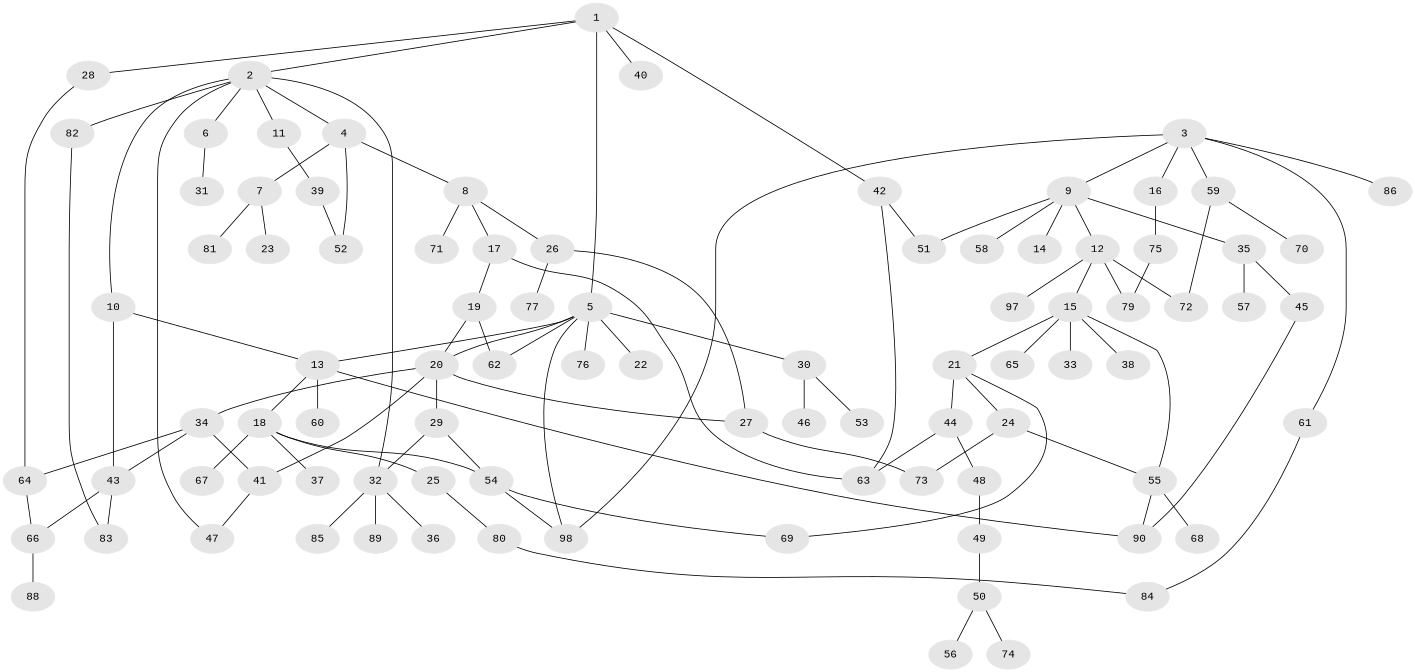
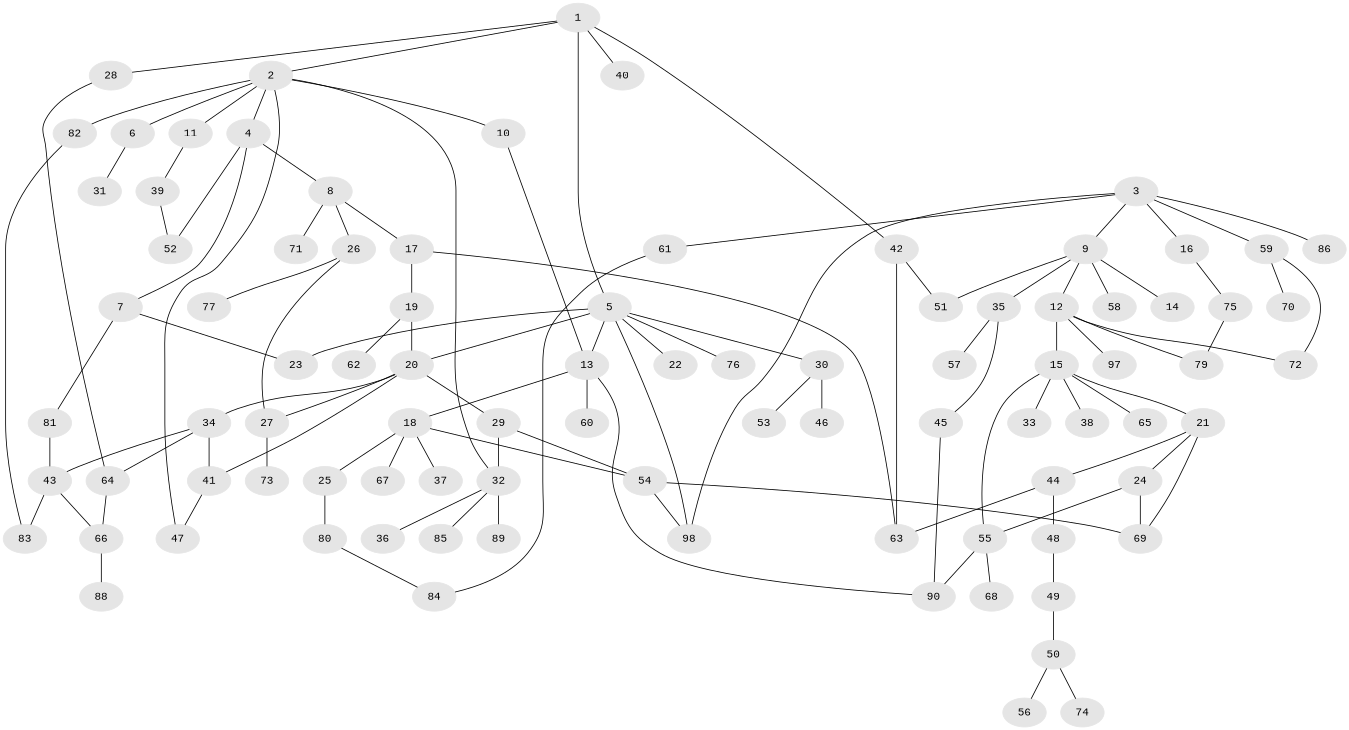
(542, 336) -> (449, 324)
(113, 394) -> (50, 452)
(969, 449) -> (1140, 510)
